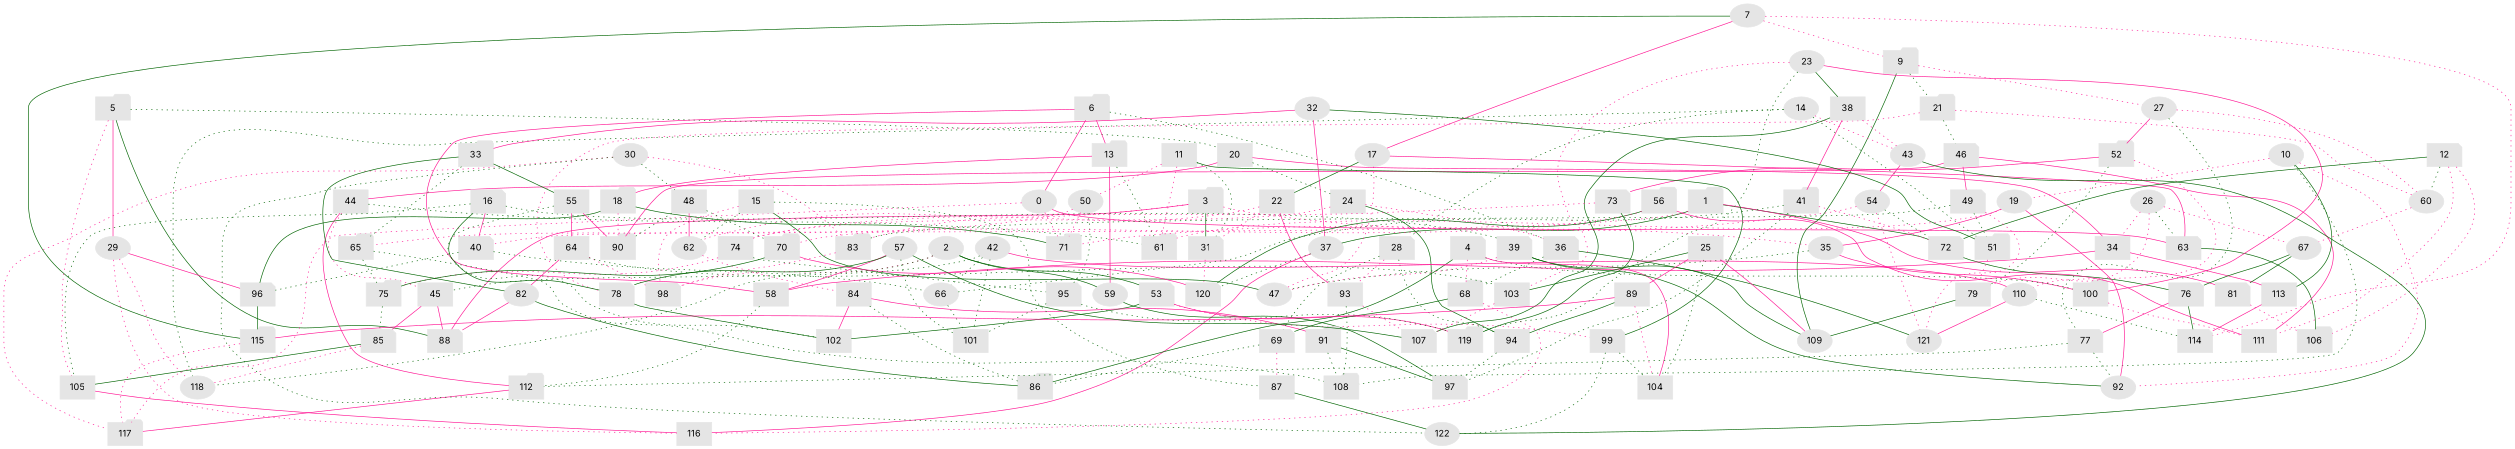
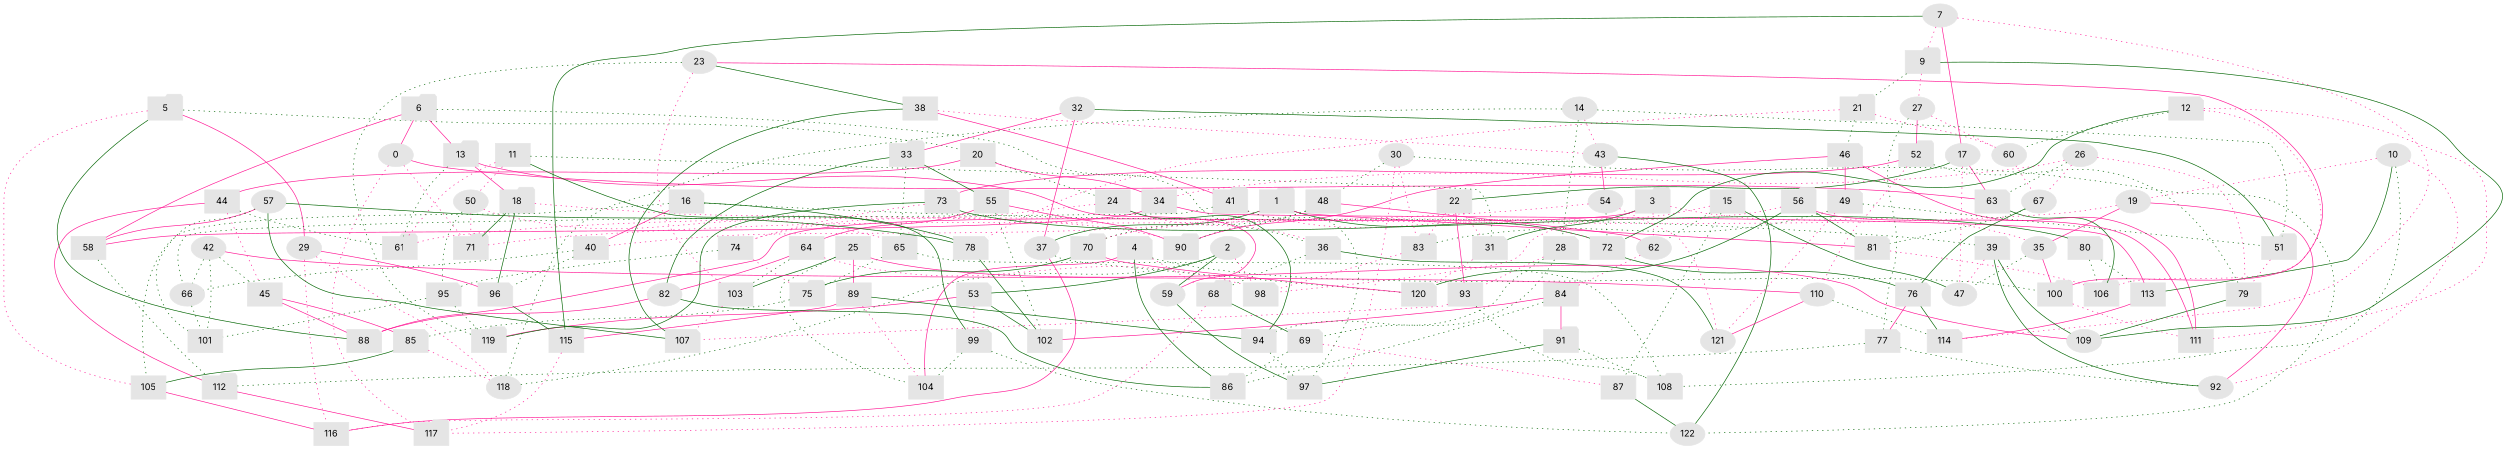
none -> (1837, 226)
none -> (2085, 248)
(2271, 270) -> (1955, 229)
